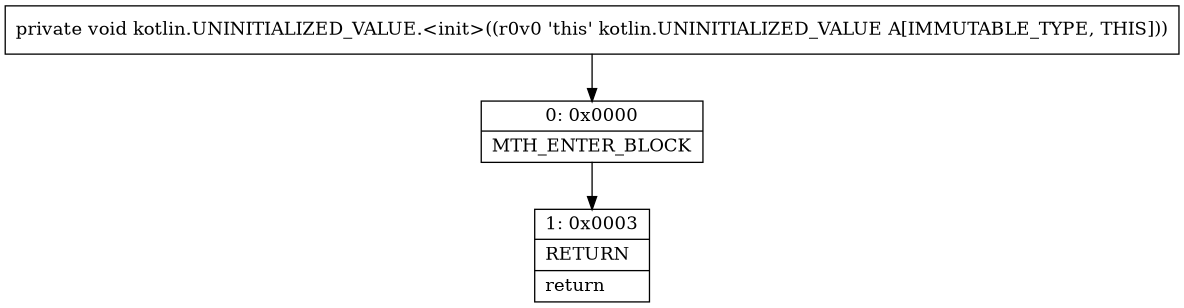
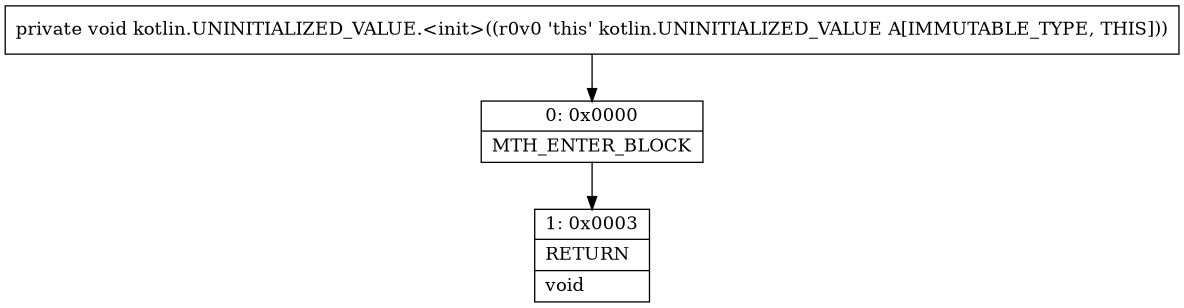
(575, 286) -> (565, 286)
